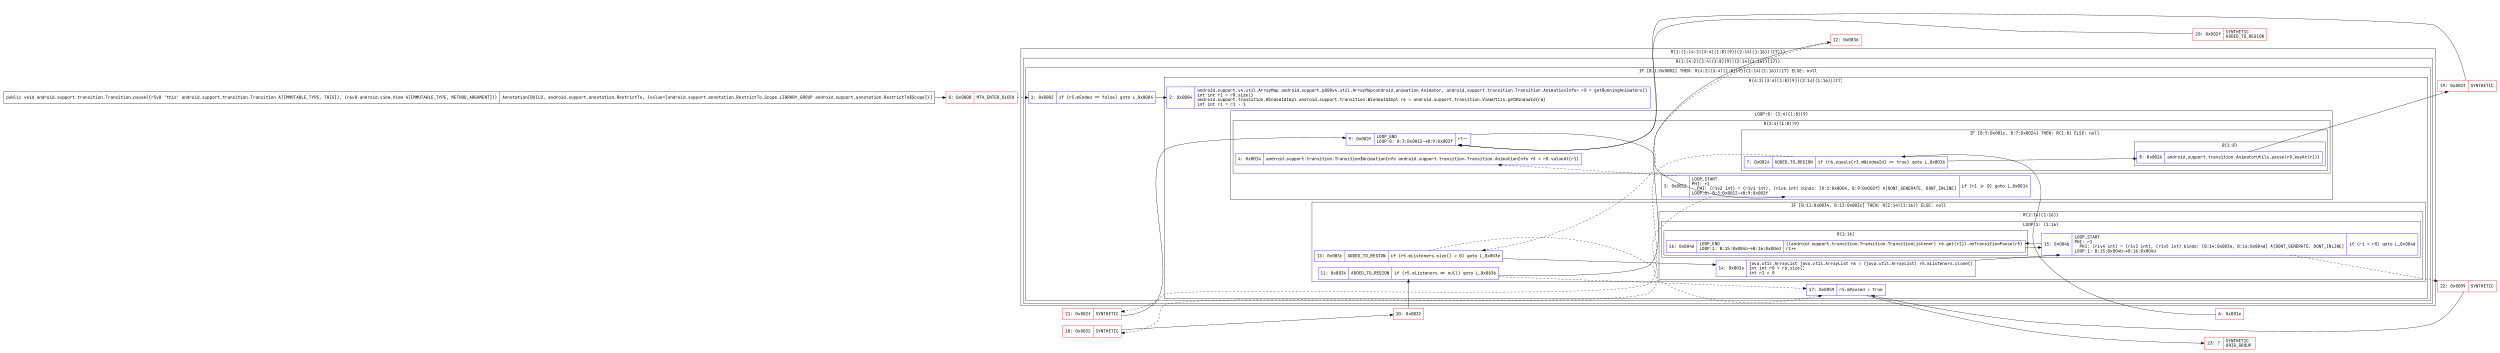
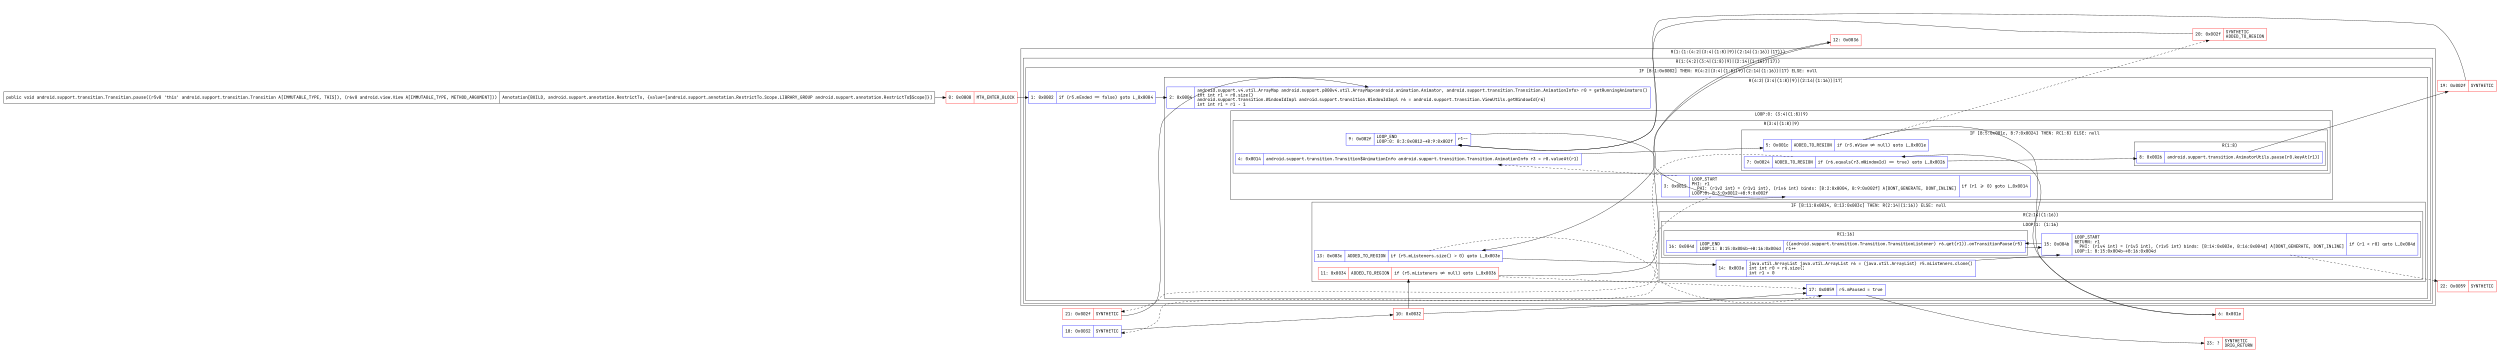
(1021, 98) -> (1021, 98)
none -> (1846, 145)
(1161, 156) -> (1160, 134)
(1648, 176) -> (1648, 176)
(2085, 242) -> (2088, 242)
(1408, 273) -> (1408, 273)
(2175, 329) -> (1576, 308)
(1092, 331) -> (1092, 331)
(2239, 345) -> (2239, 345)
